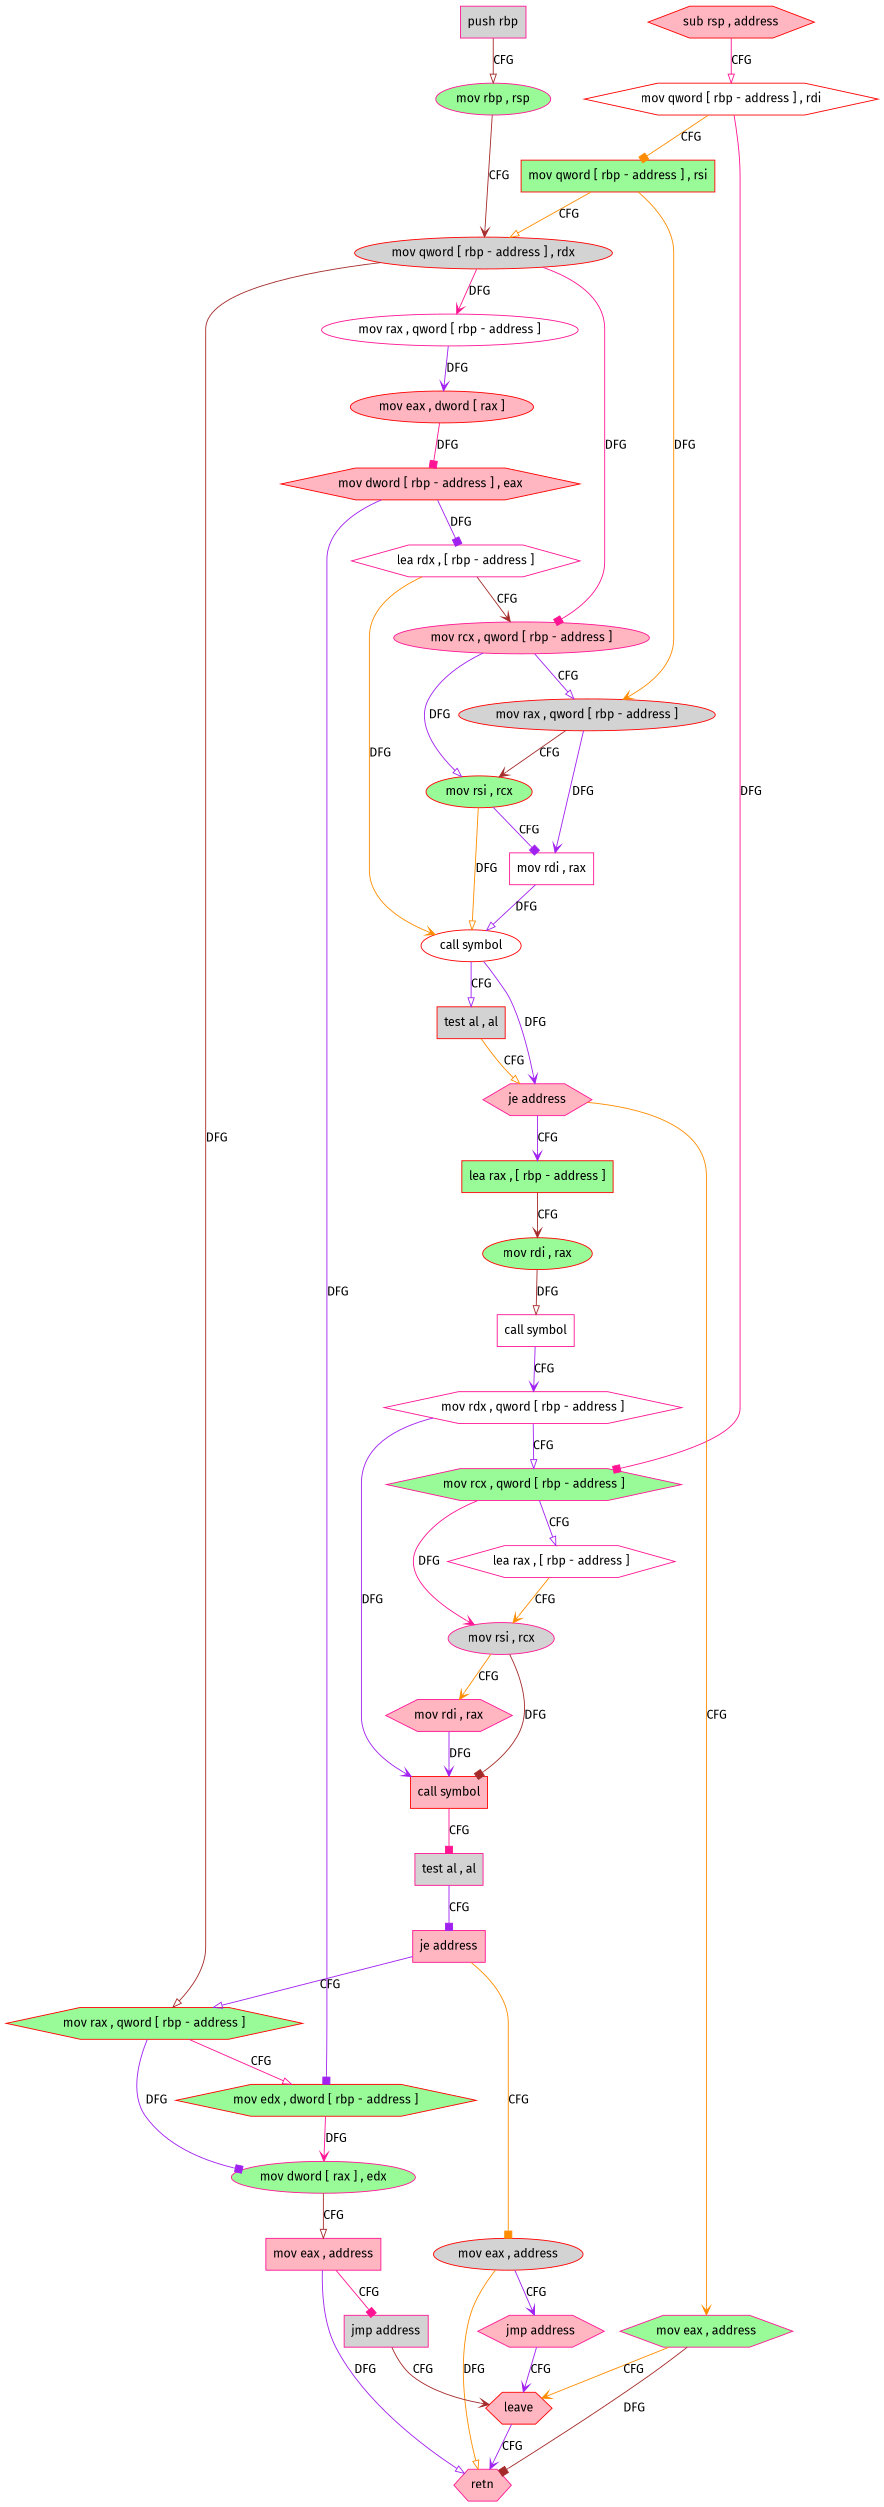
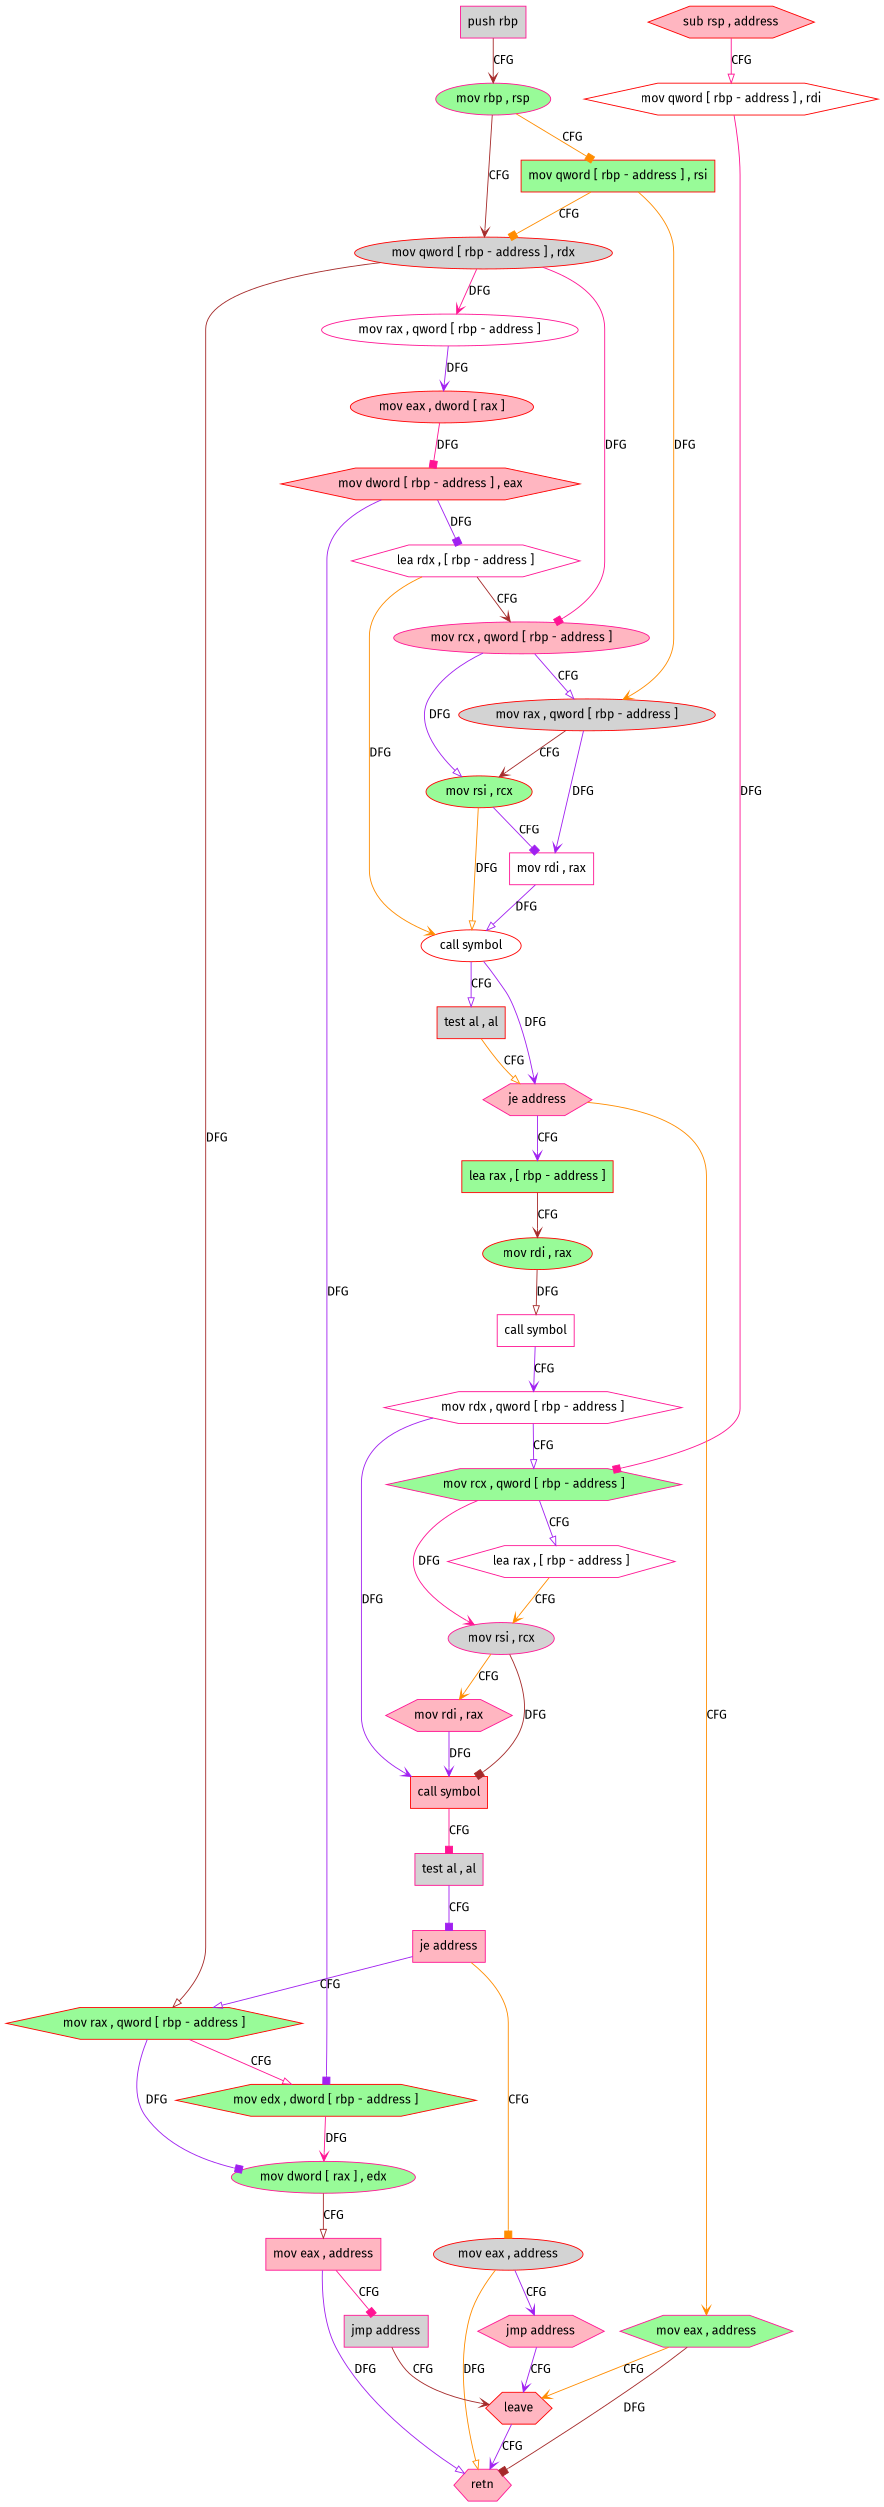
(493, 56) -> (493, 56)
(678, 135) -> (551, 135)
(554, 213) -> (554, 213)
